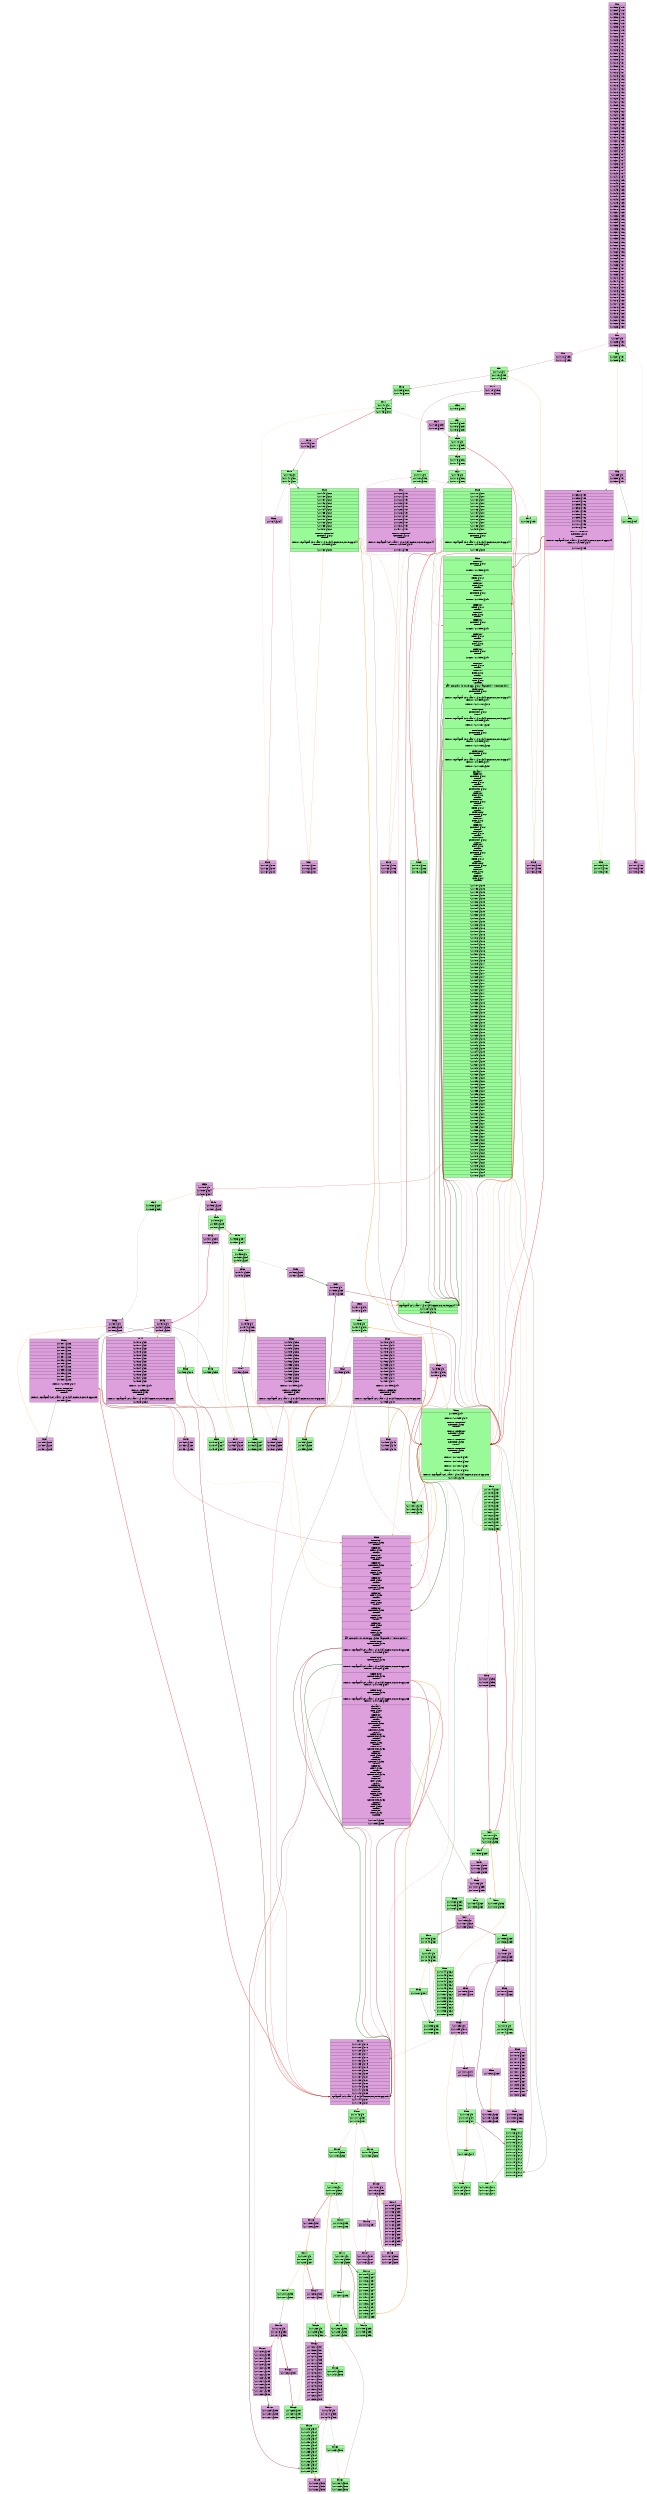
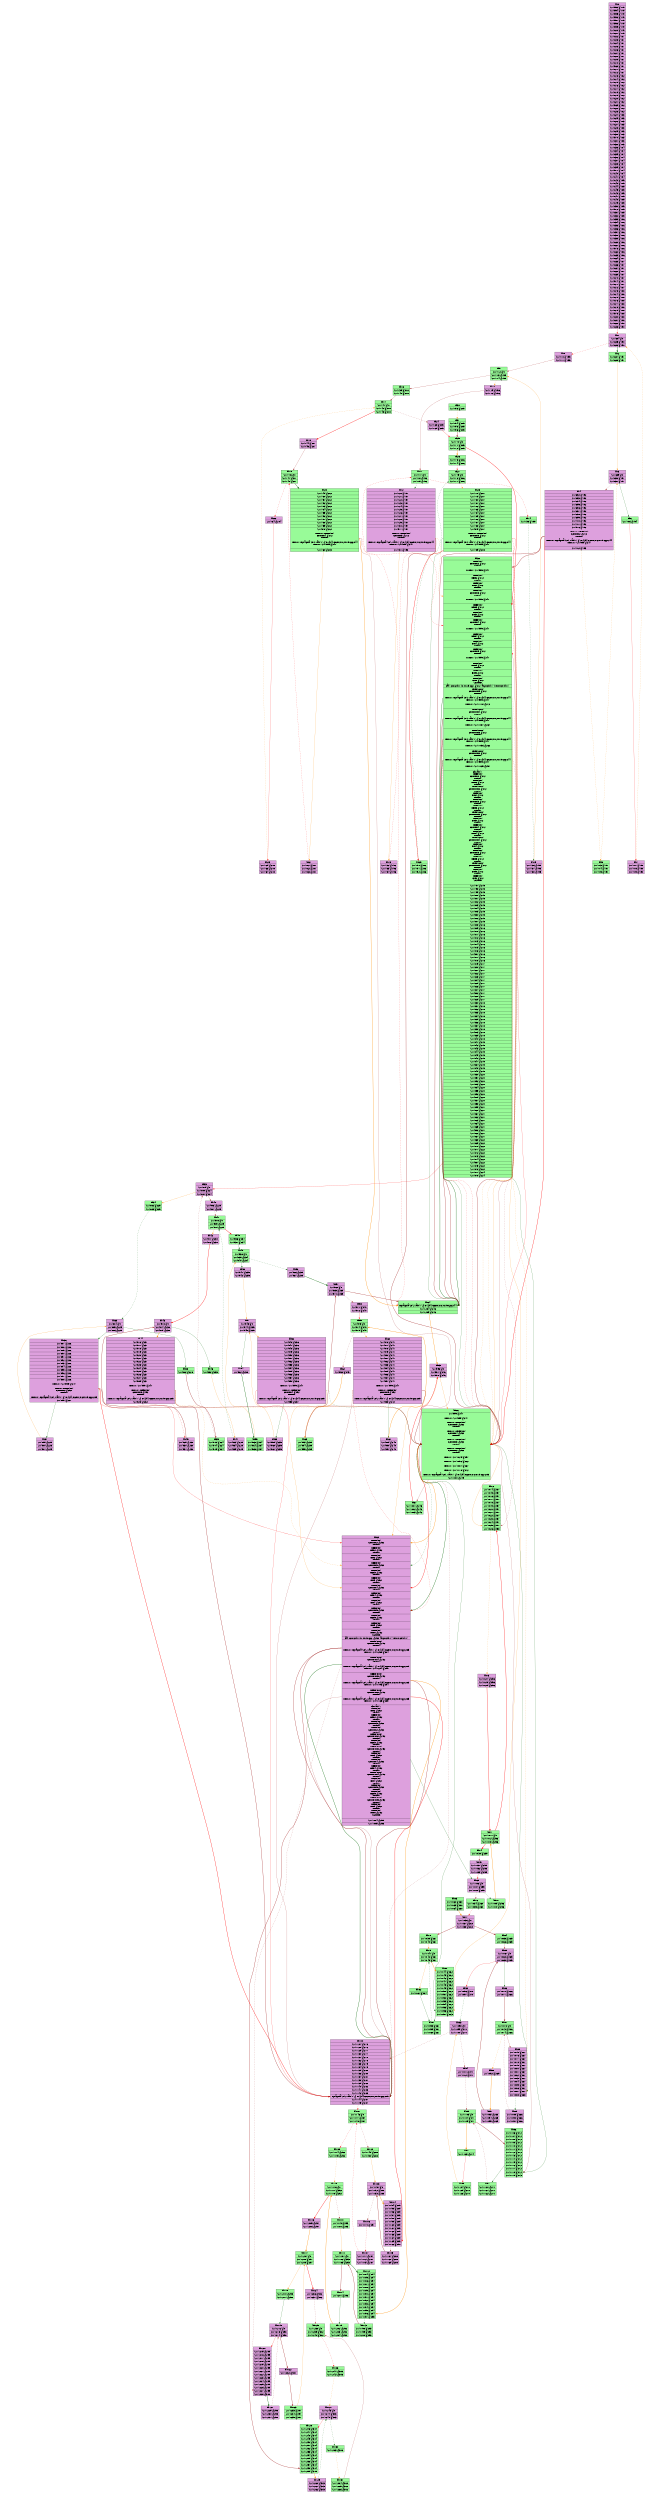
(314, 2372) -> none
